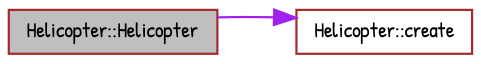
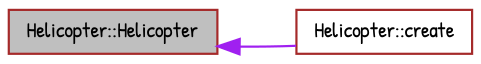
(246, 17) -> (268, 47)
